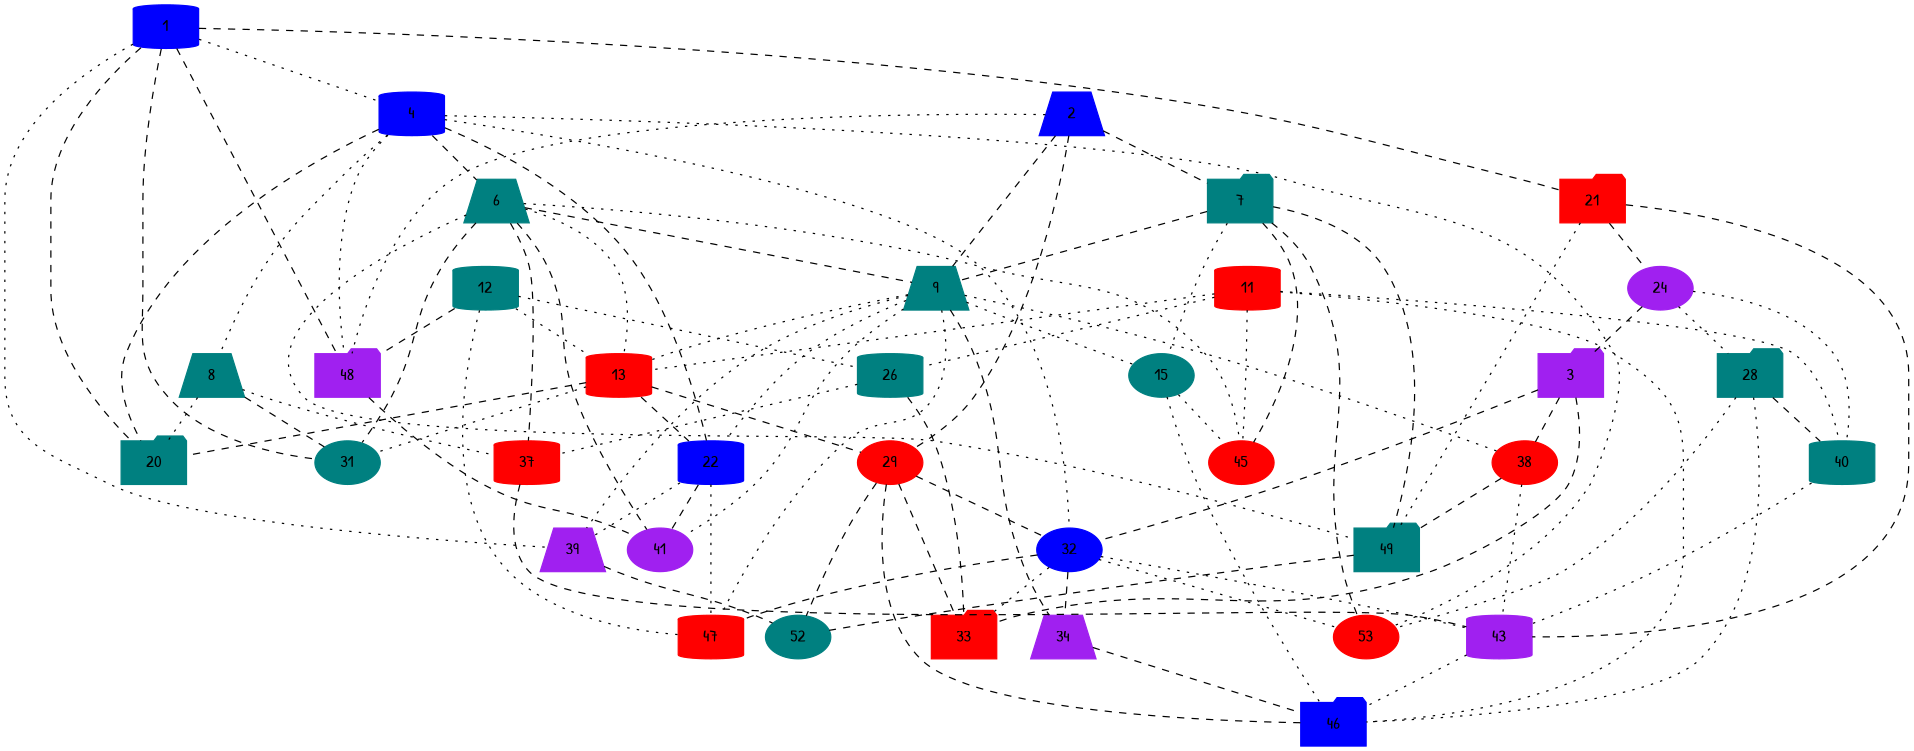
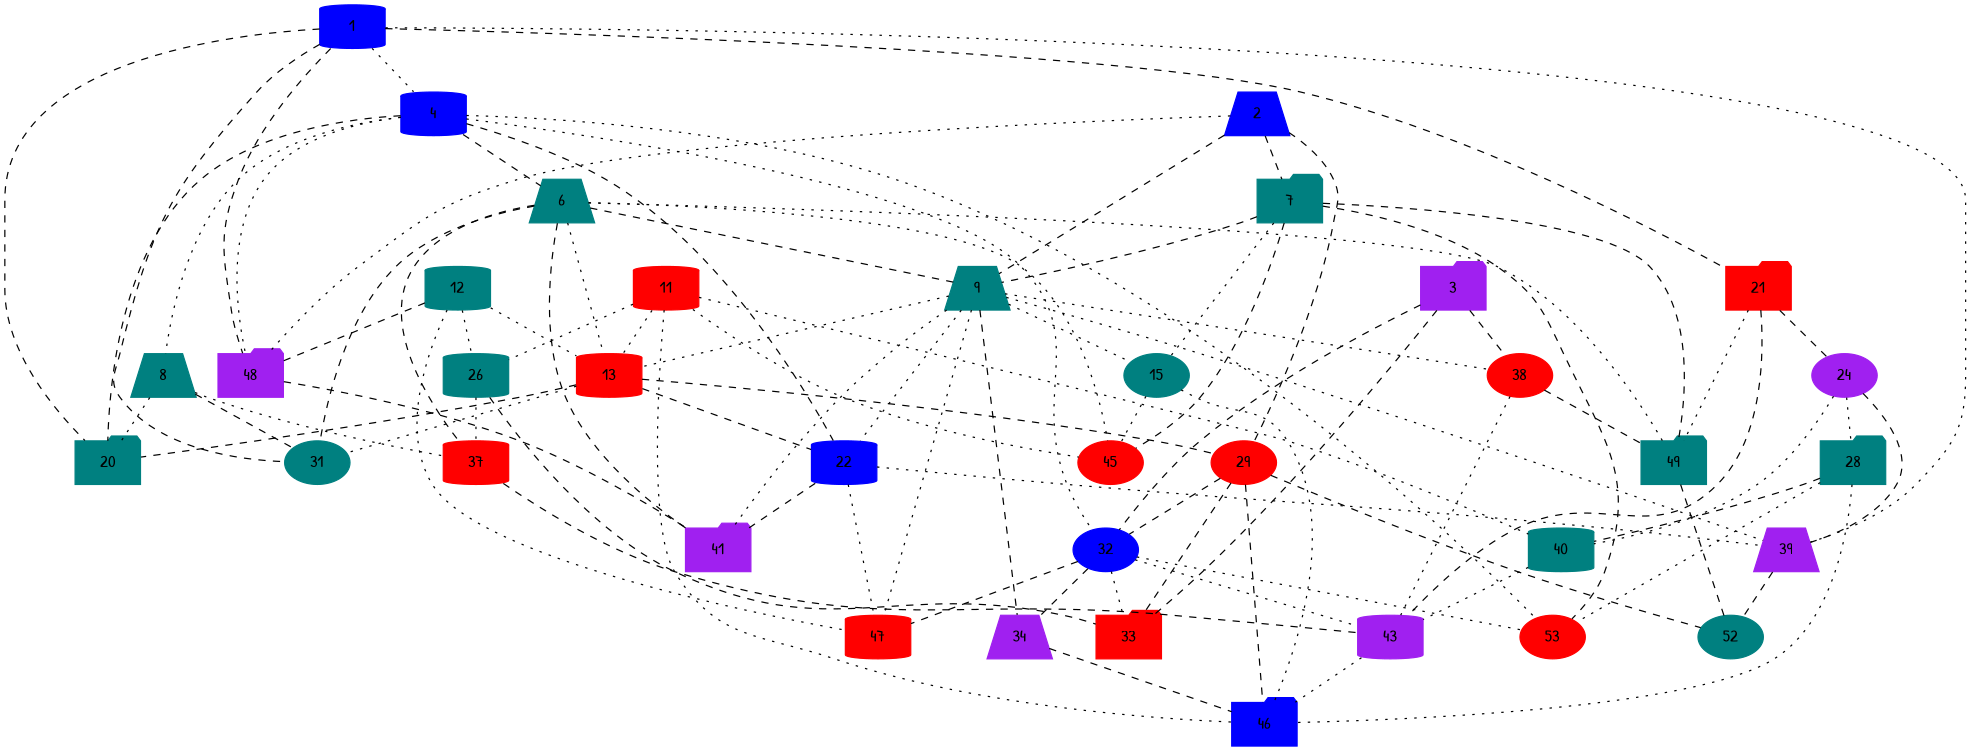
(1618, 330) -> (1896, 485)
(660, 550) -> (718, 550)
